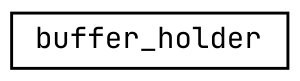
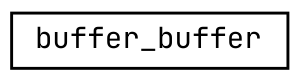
(150, 41) -> (150, 41)
